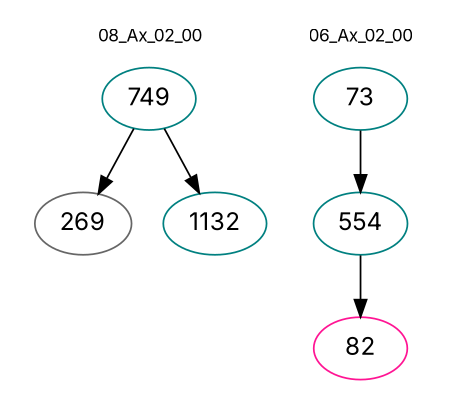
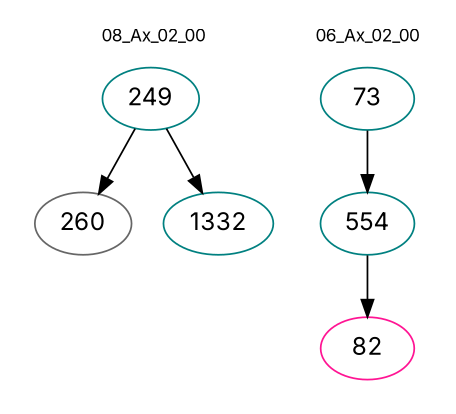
(149, 99) -> (151, 99)
(83, 224) -> (83, 224)
(215, 224) -> (218, 224)
